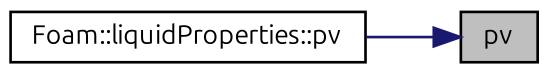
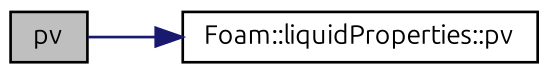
(400, 37) -> (121, 37)
